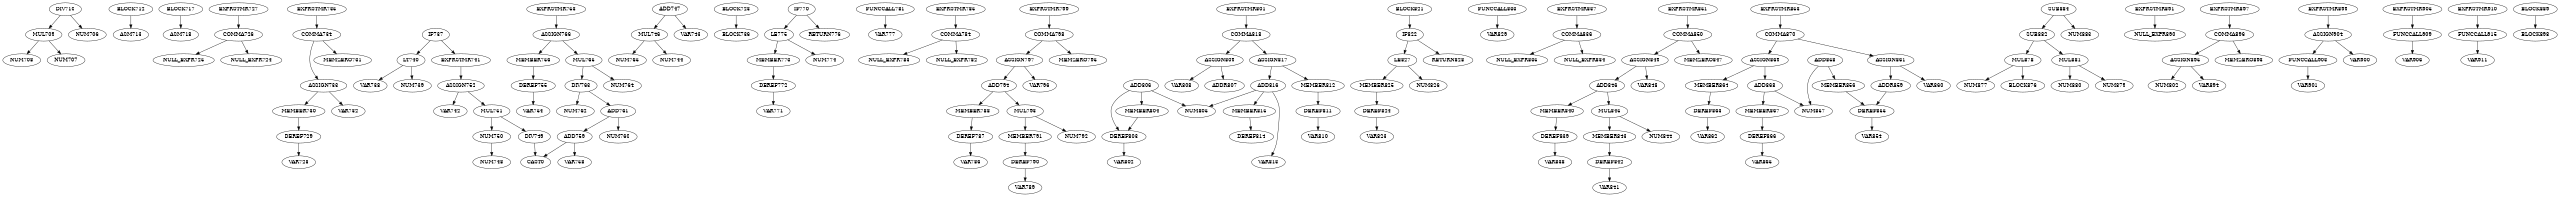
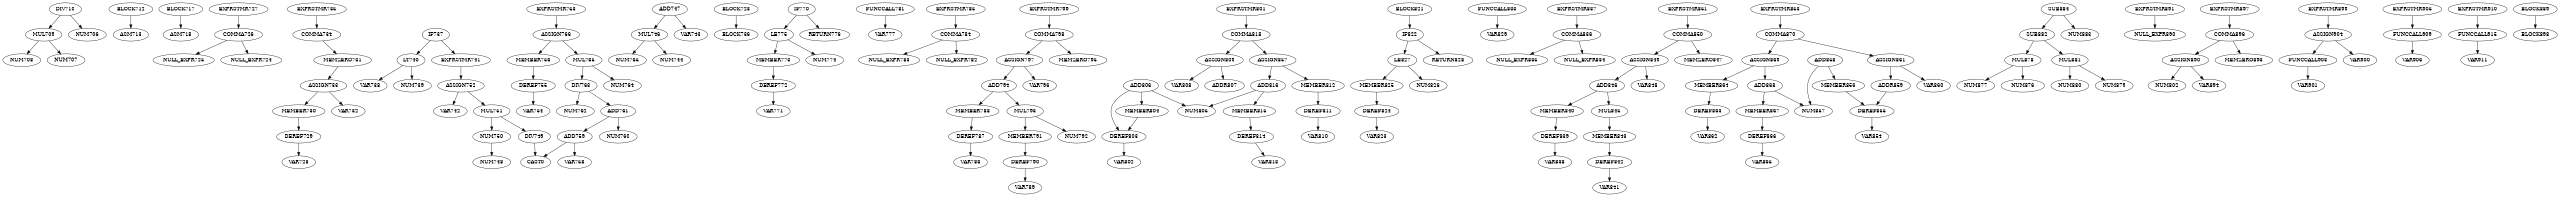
(310, 59) -> (334, 72)
(1273, 60) -> (1273, 60)
(2185, 60) -> (2185, 60)
(2023, 86) -> (2023, 86)
(1279, 122) -> (1259, 148)
(1661, 137) -> none
